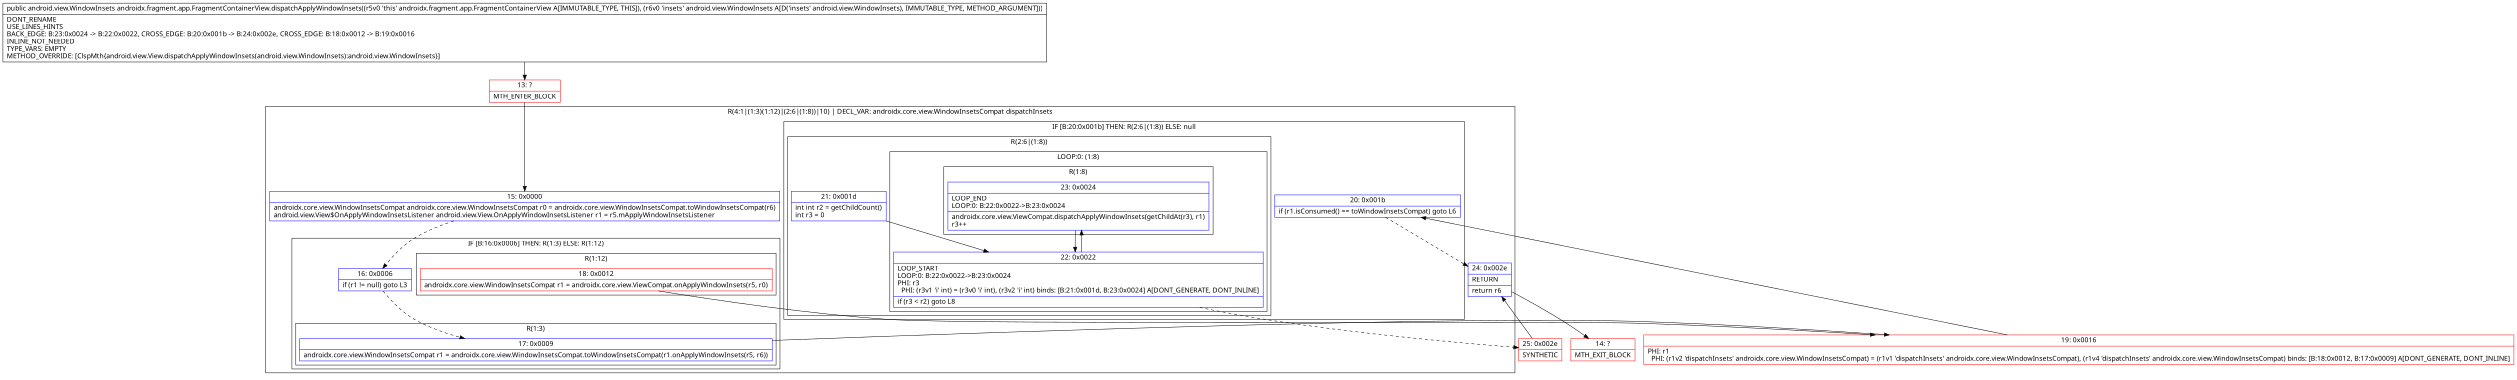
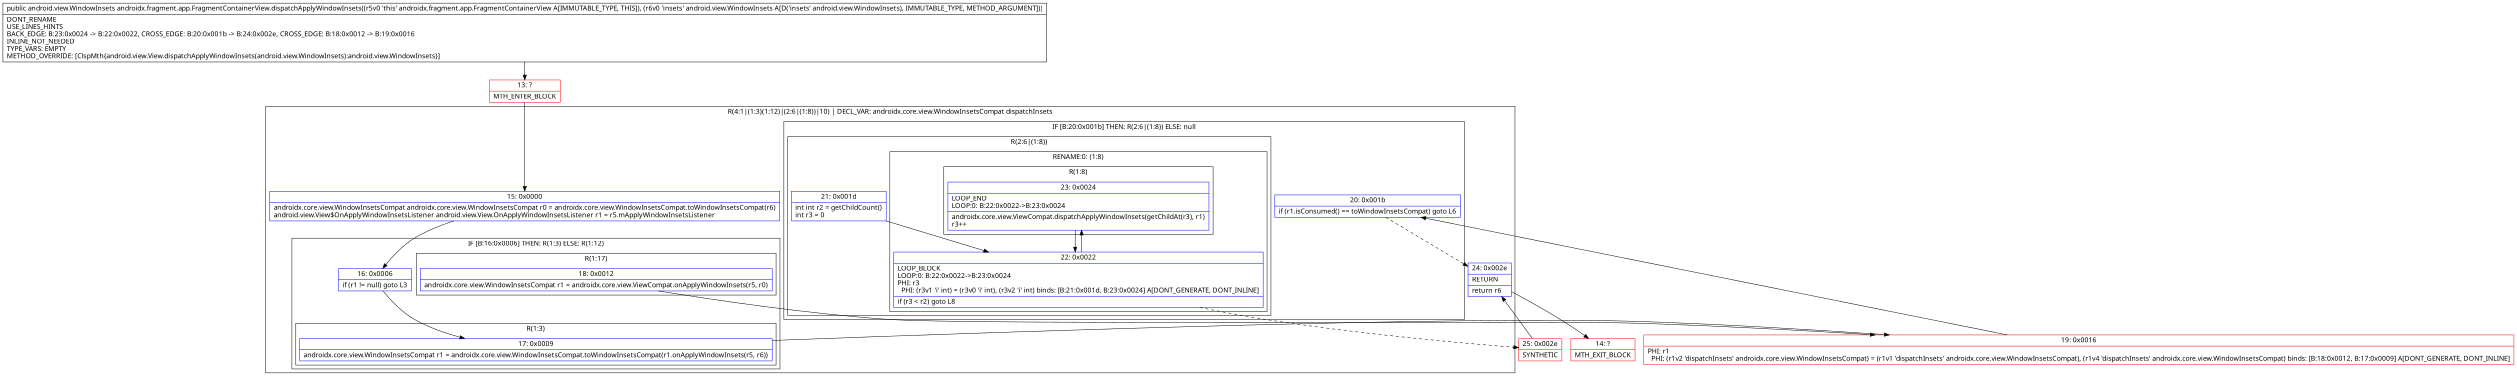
(1078, 157) -> (1078, 157)
(420, 235) -> (420, 235)
(596, 259) -> (596, 259)
(918, 269) -> (919, 269)
(596, 280) -> (596, 280)
(415, 320) -> (415, 320)
